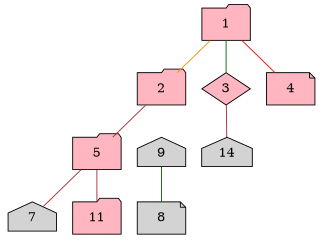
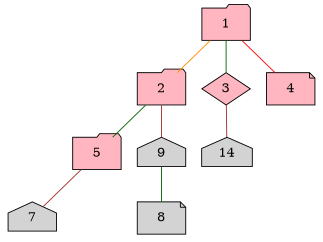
(129, 121) -> (129, 121)
none -> (162, 121)
(97, 218) -> none
